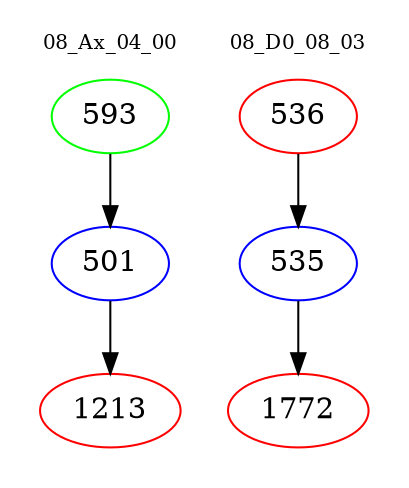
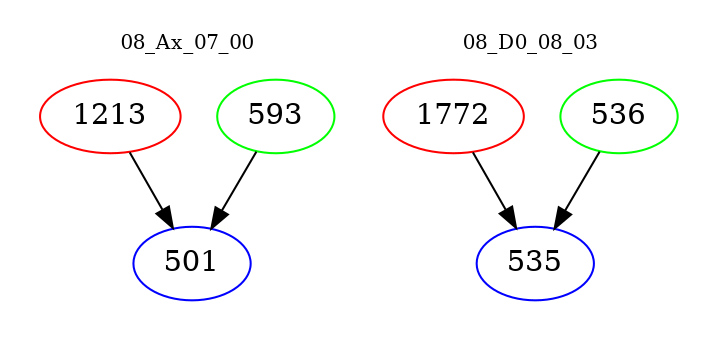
(110, 44) -> (188, 44)
(298, 116) -> (619, 116)
(110, 327) -> (146, 181)
(298, 327) -> (489, 181)
